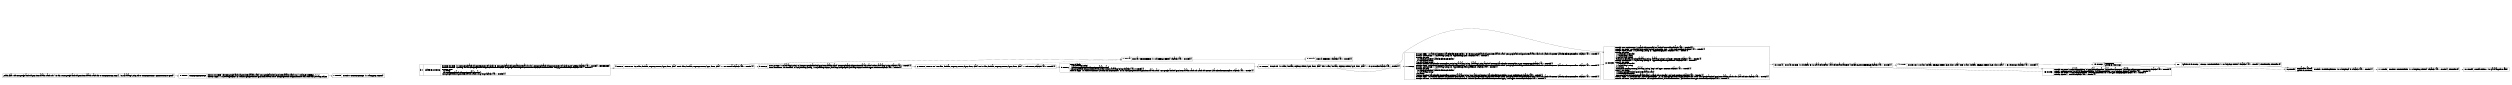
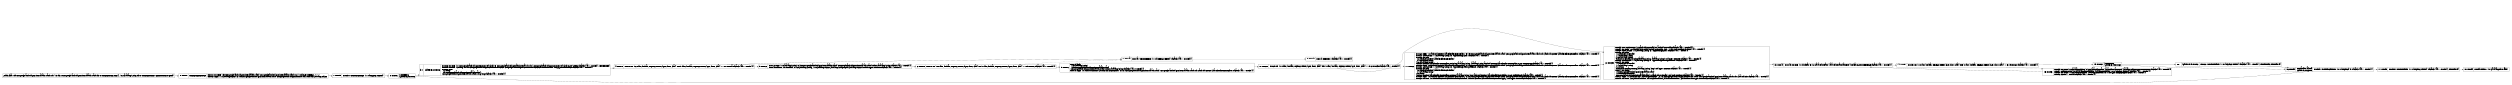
none -> (402, 76)
